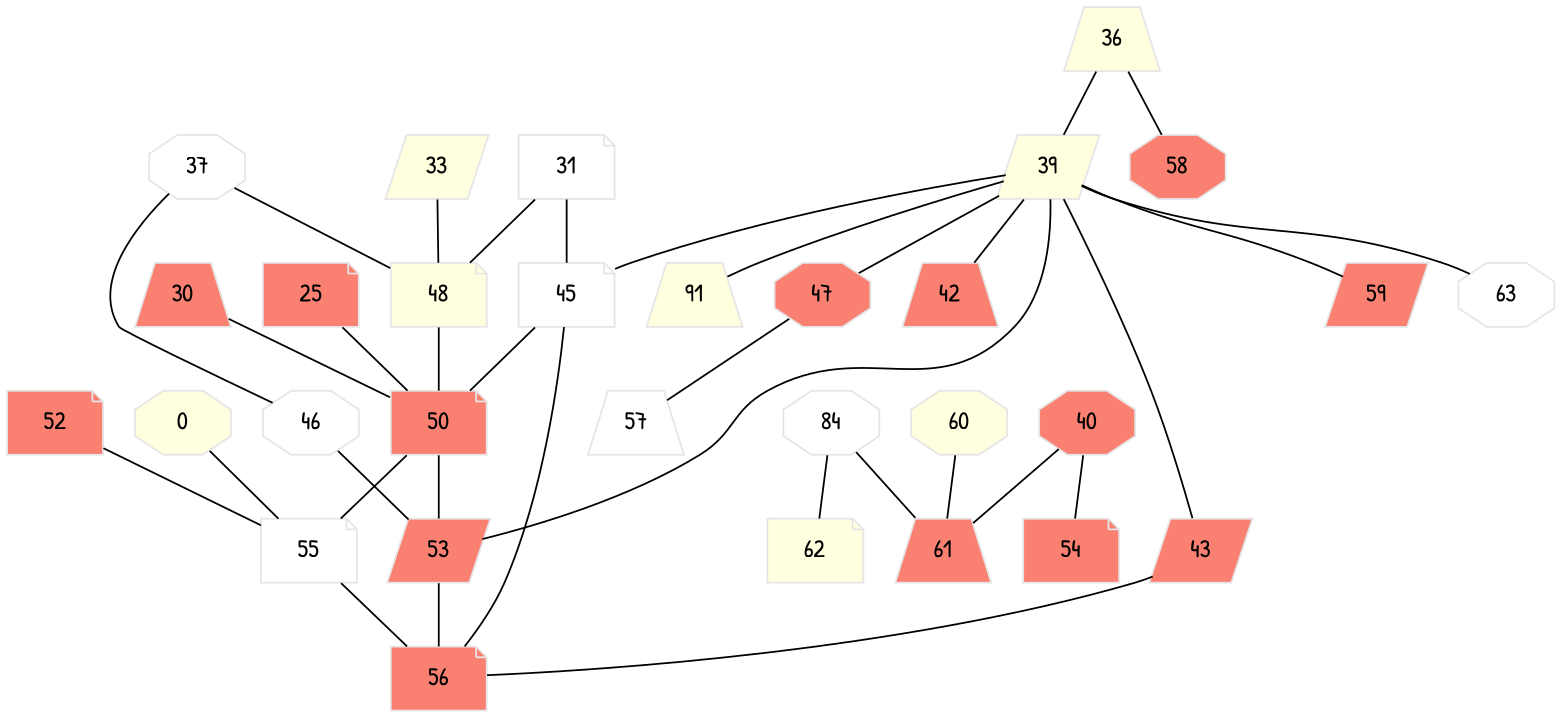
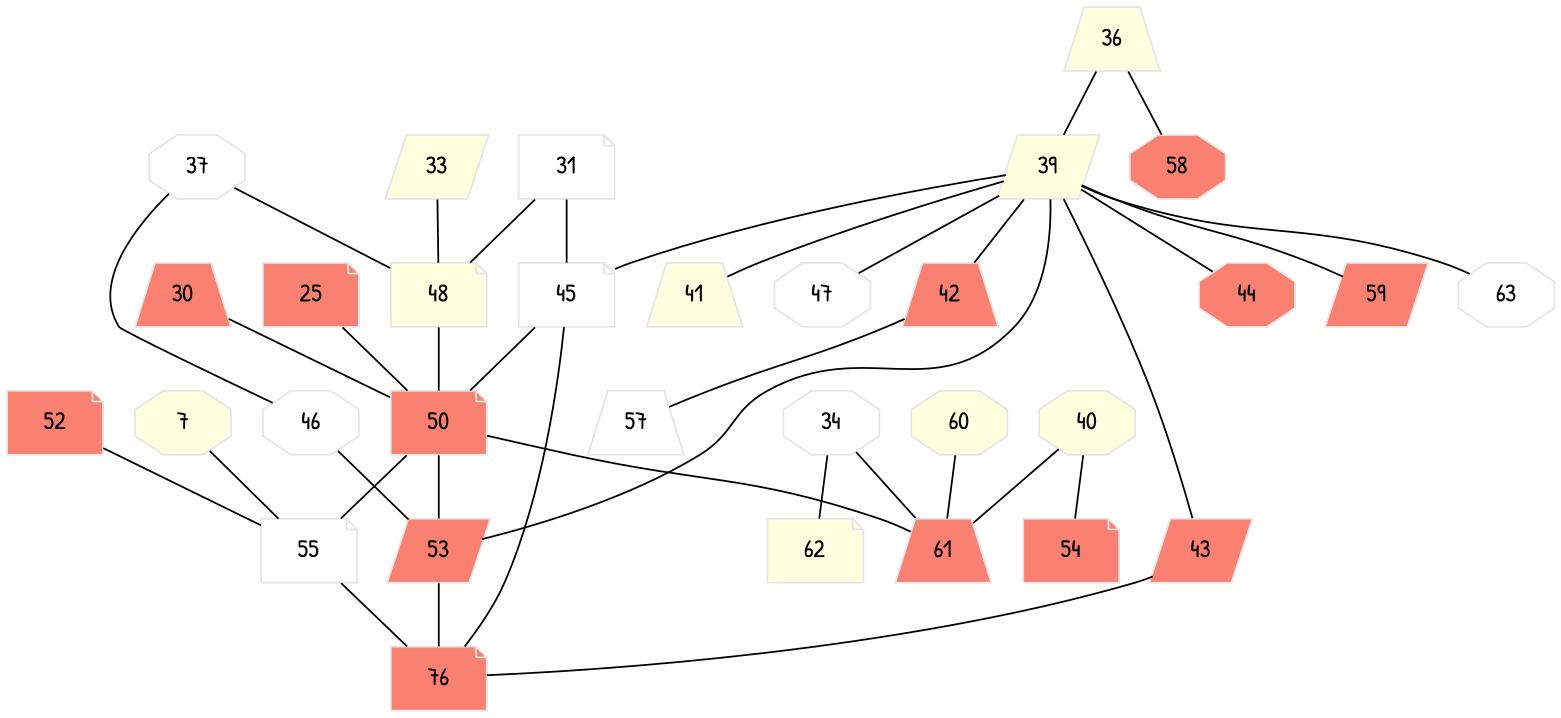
(695, 295) -> (695, 295)
(822, 295) -> (822, 295)
none -> (1247, 295)
(728, 360) -> (787, 363)
(183, 423) -> (183, 423)
(831, 423) -> (831, 423)
(1087, 423) -> (1087, 423)
none -> (701, 477)
(439, 679) -> (439, 679)
